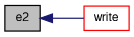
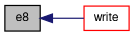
(23, 18) -> (23, 18)
